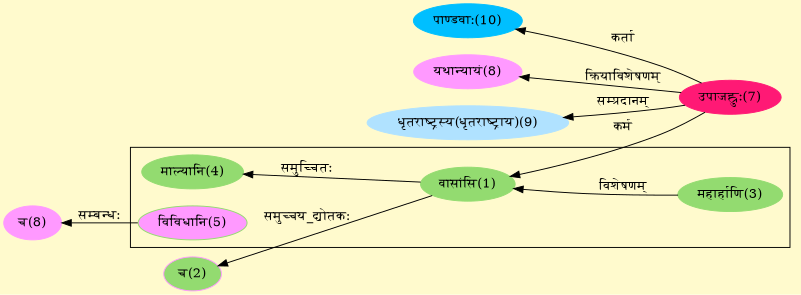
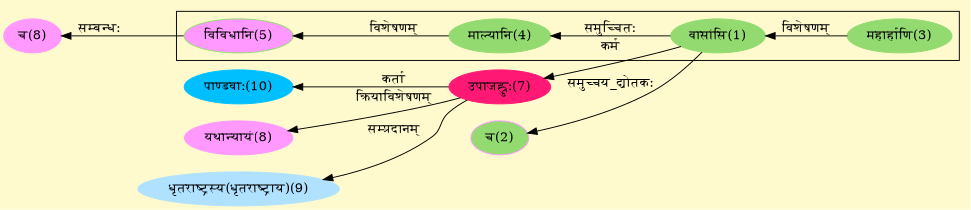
none -> (376, 36)
(601, 154) -> (598, 67)
